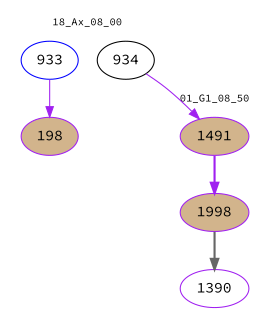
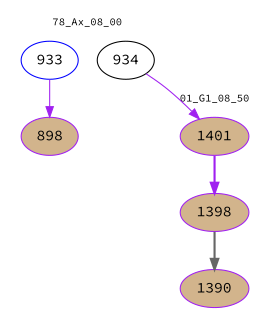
(88, 23) -> (88, 23)
(50, 136) -> (50, 136)
(215, 136) -> (215, 136)
(215, 212) -> (215, 212)
(215, 289) -> (215, 289)
